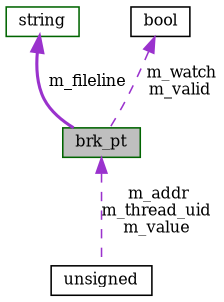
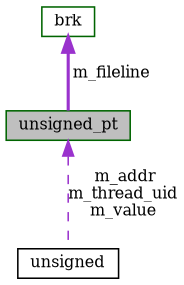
(43, 22) -> (68, 22)
(160, 22) -> none
(102, 143) -> (68, 126)
